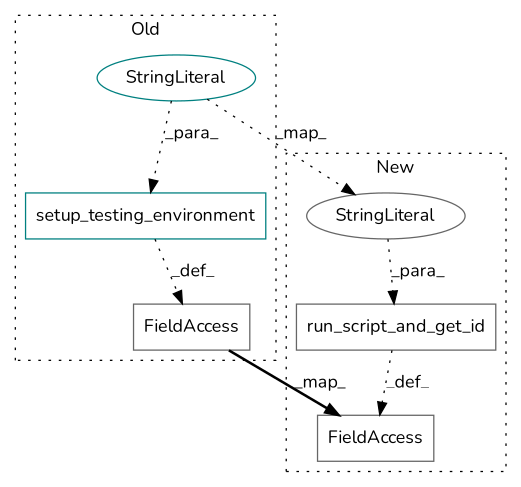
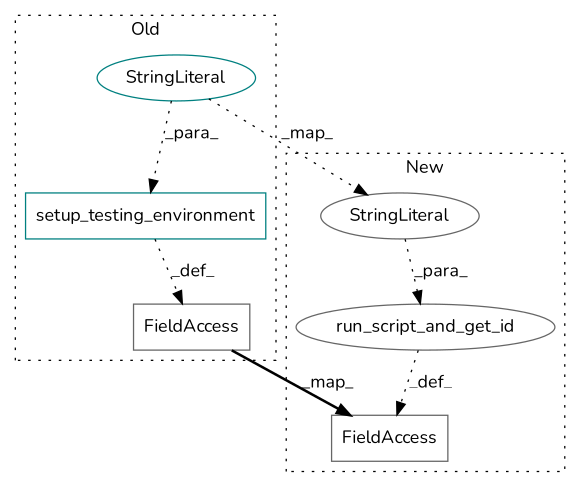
(396, 327) -> (425, 327)
